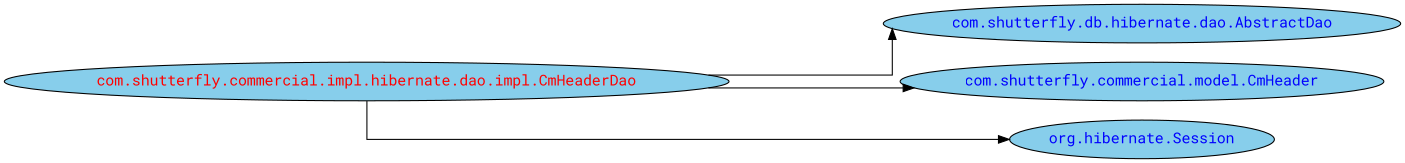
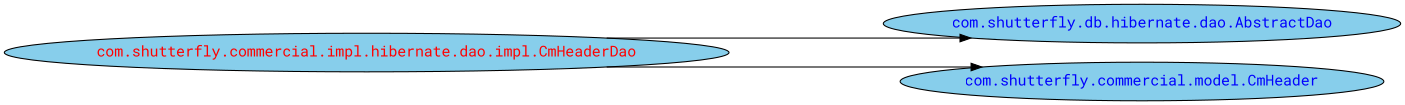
(1142, 139) -> none
